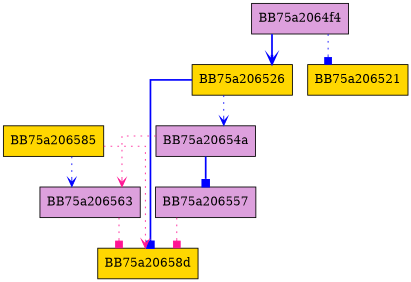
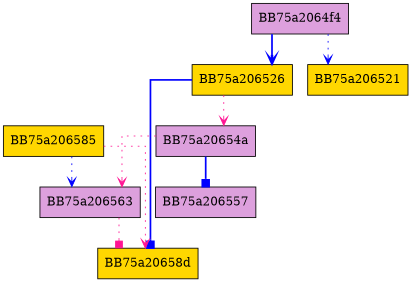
(328, 45) -> (328, 45)
(224, 106) -> (224, 106)
(177, 229) -> none
